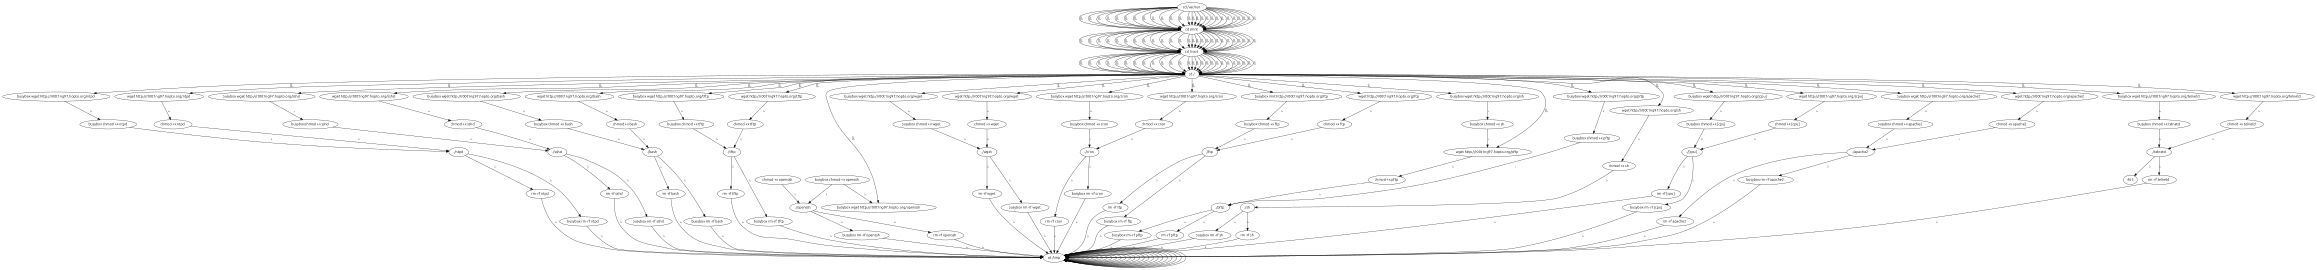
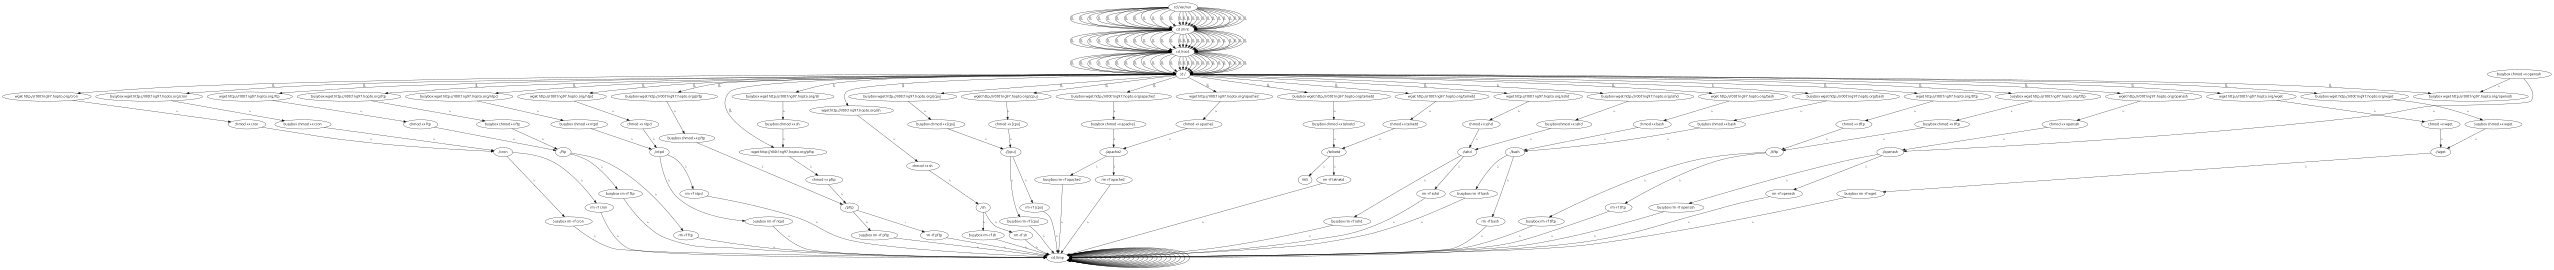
(1291, 97) -> (349, 97)
none -> (2154, 97)
(987, 194) -> none
